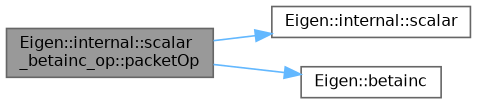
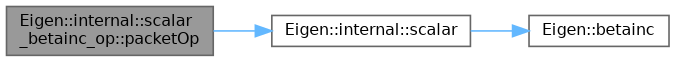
(249, 68) -> (492, 31)
